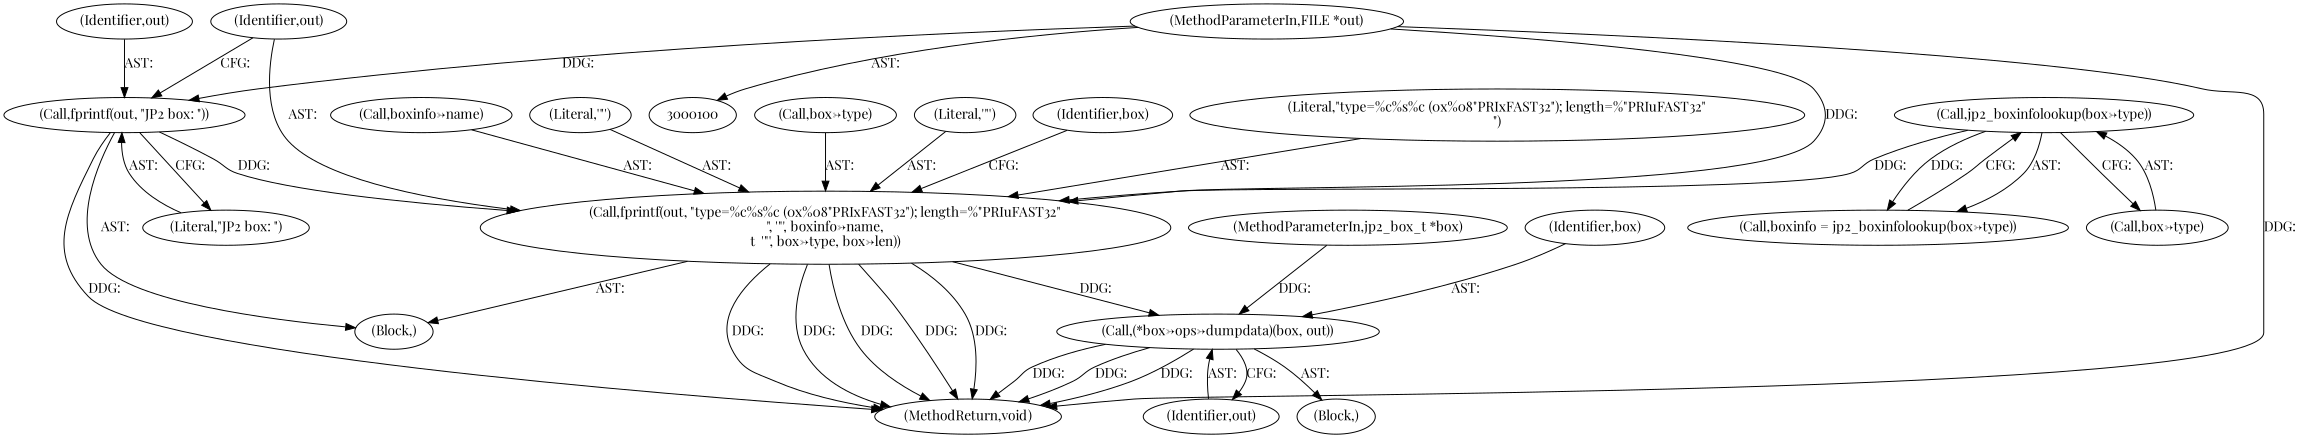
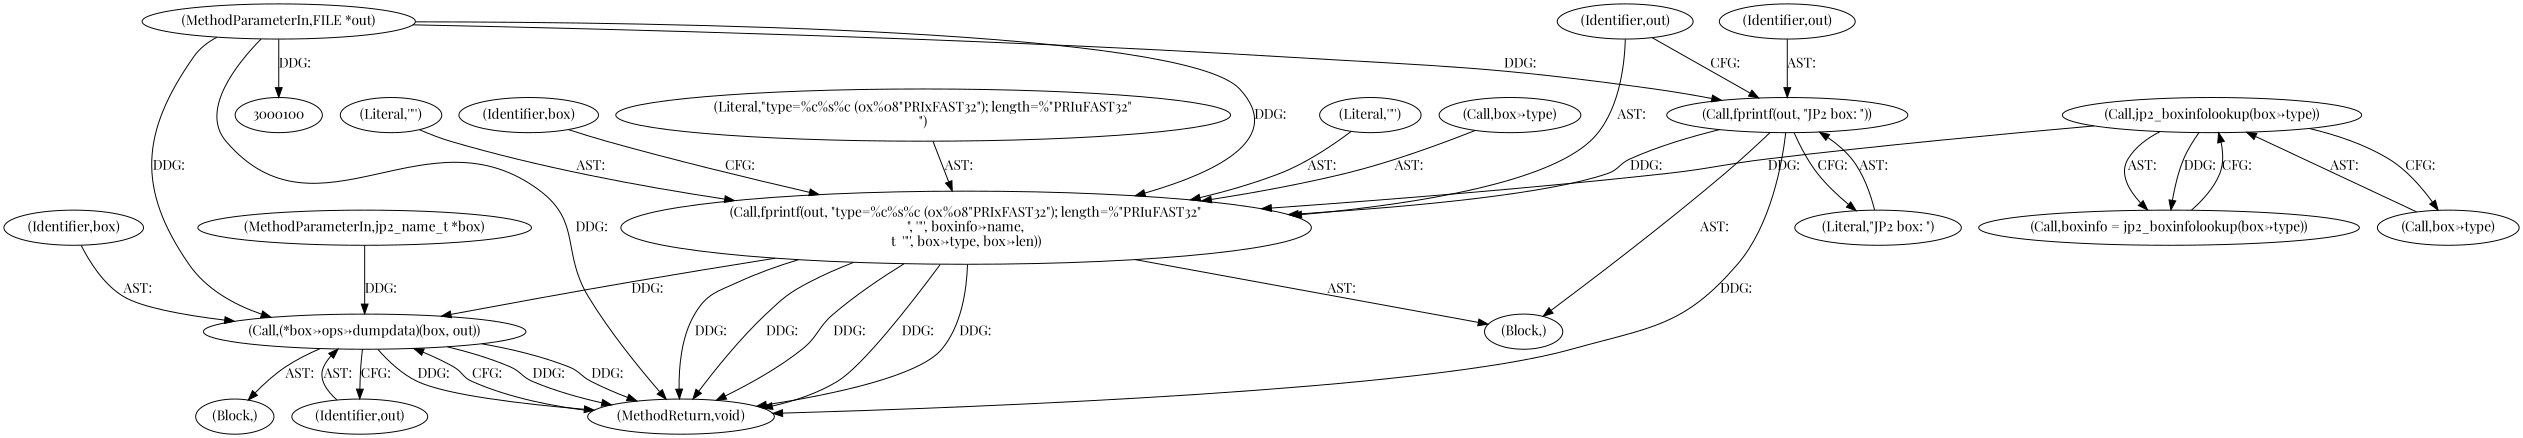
(888, 64) -> (297, 64)
(421, 115) -> none
none -> (154, 189)
(1348, 228) -> (365, 228)
none -> (503, 393)
